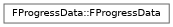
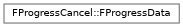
(87, 14) -> (92, 14)
